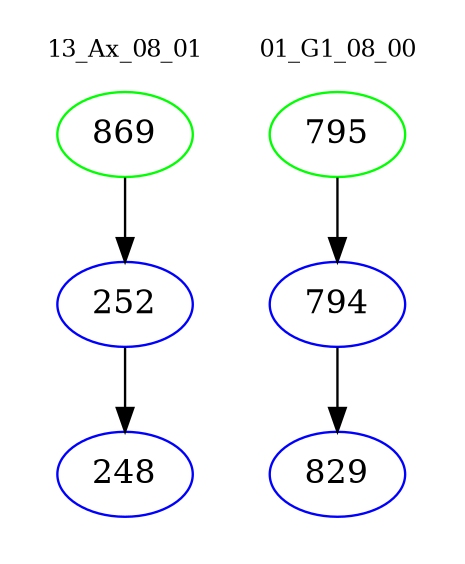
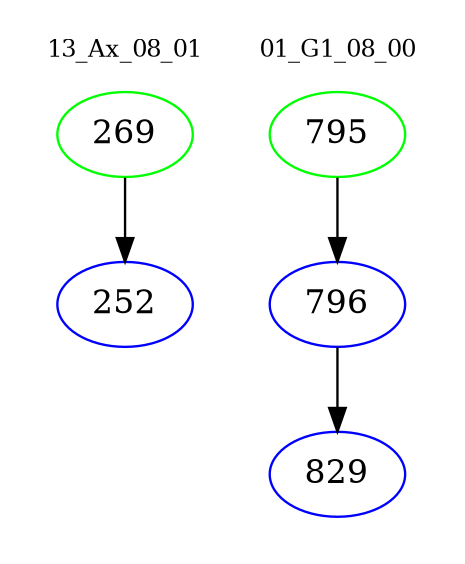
(125, 135) -> (125, 135)
(337, 304) -> (337, 304)
(125, 474) -> none
